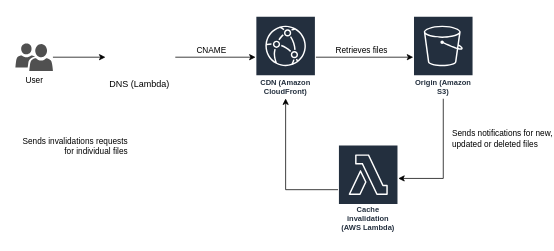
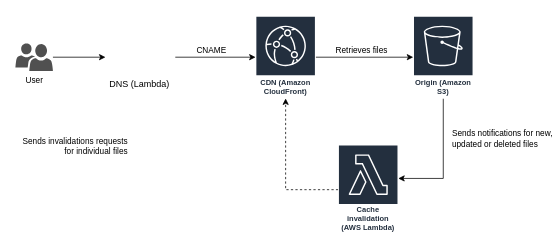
(285, 172) -> (285, 172)
